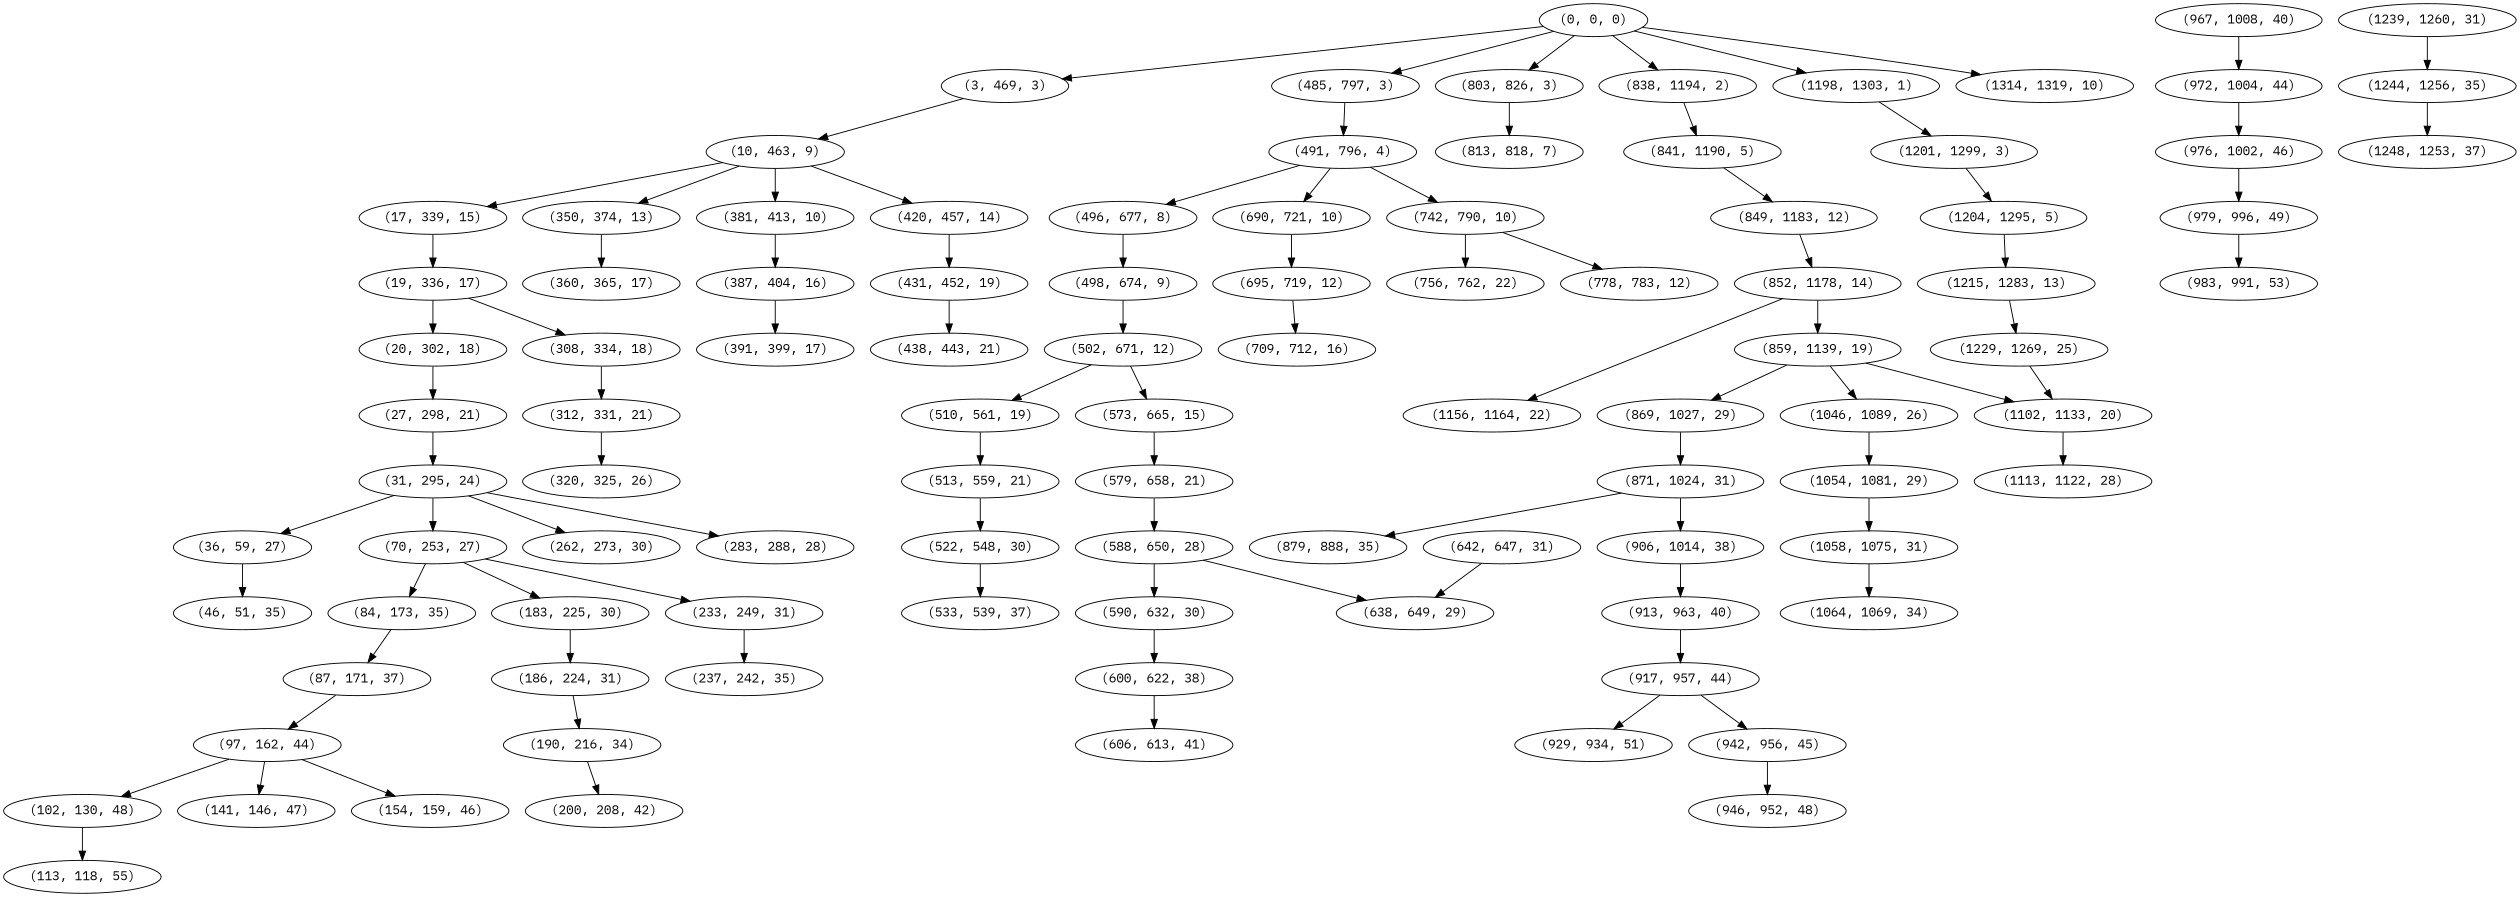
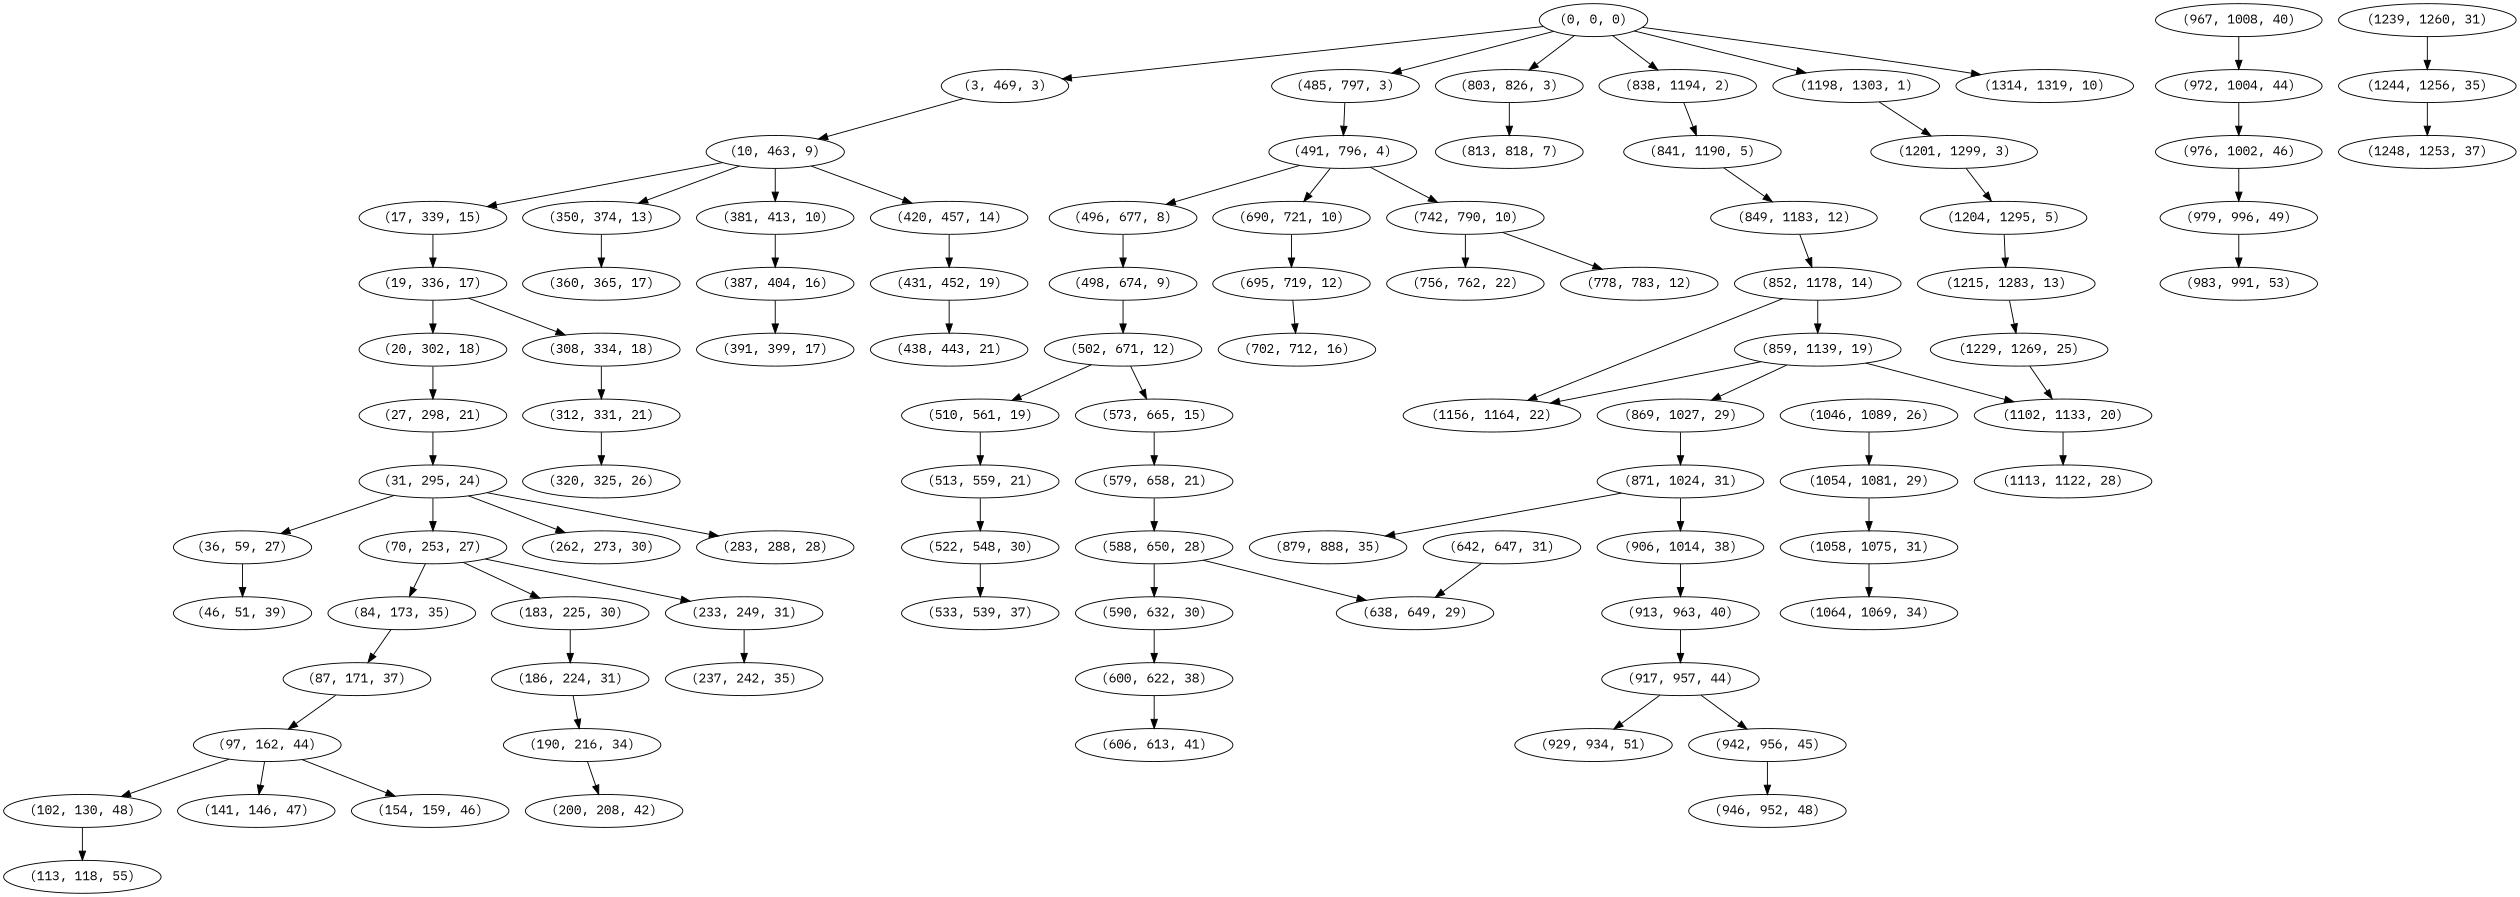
(1297, 350) -> (1297, 350)
(1840, 379) -> (1660, 381)
(243, 613) -> (243, 613)
